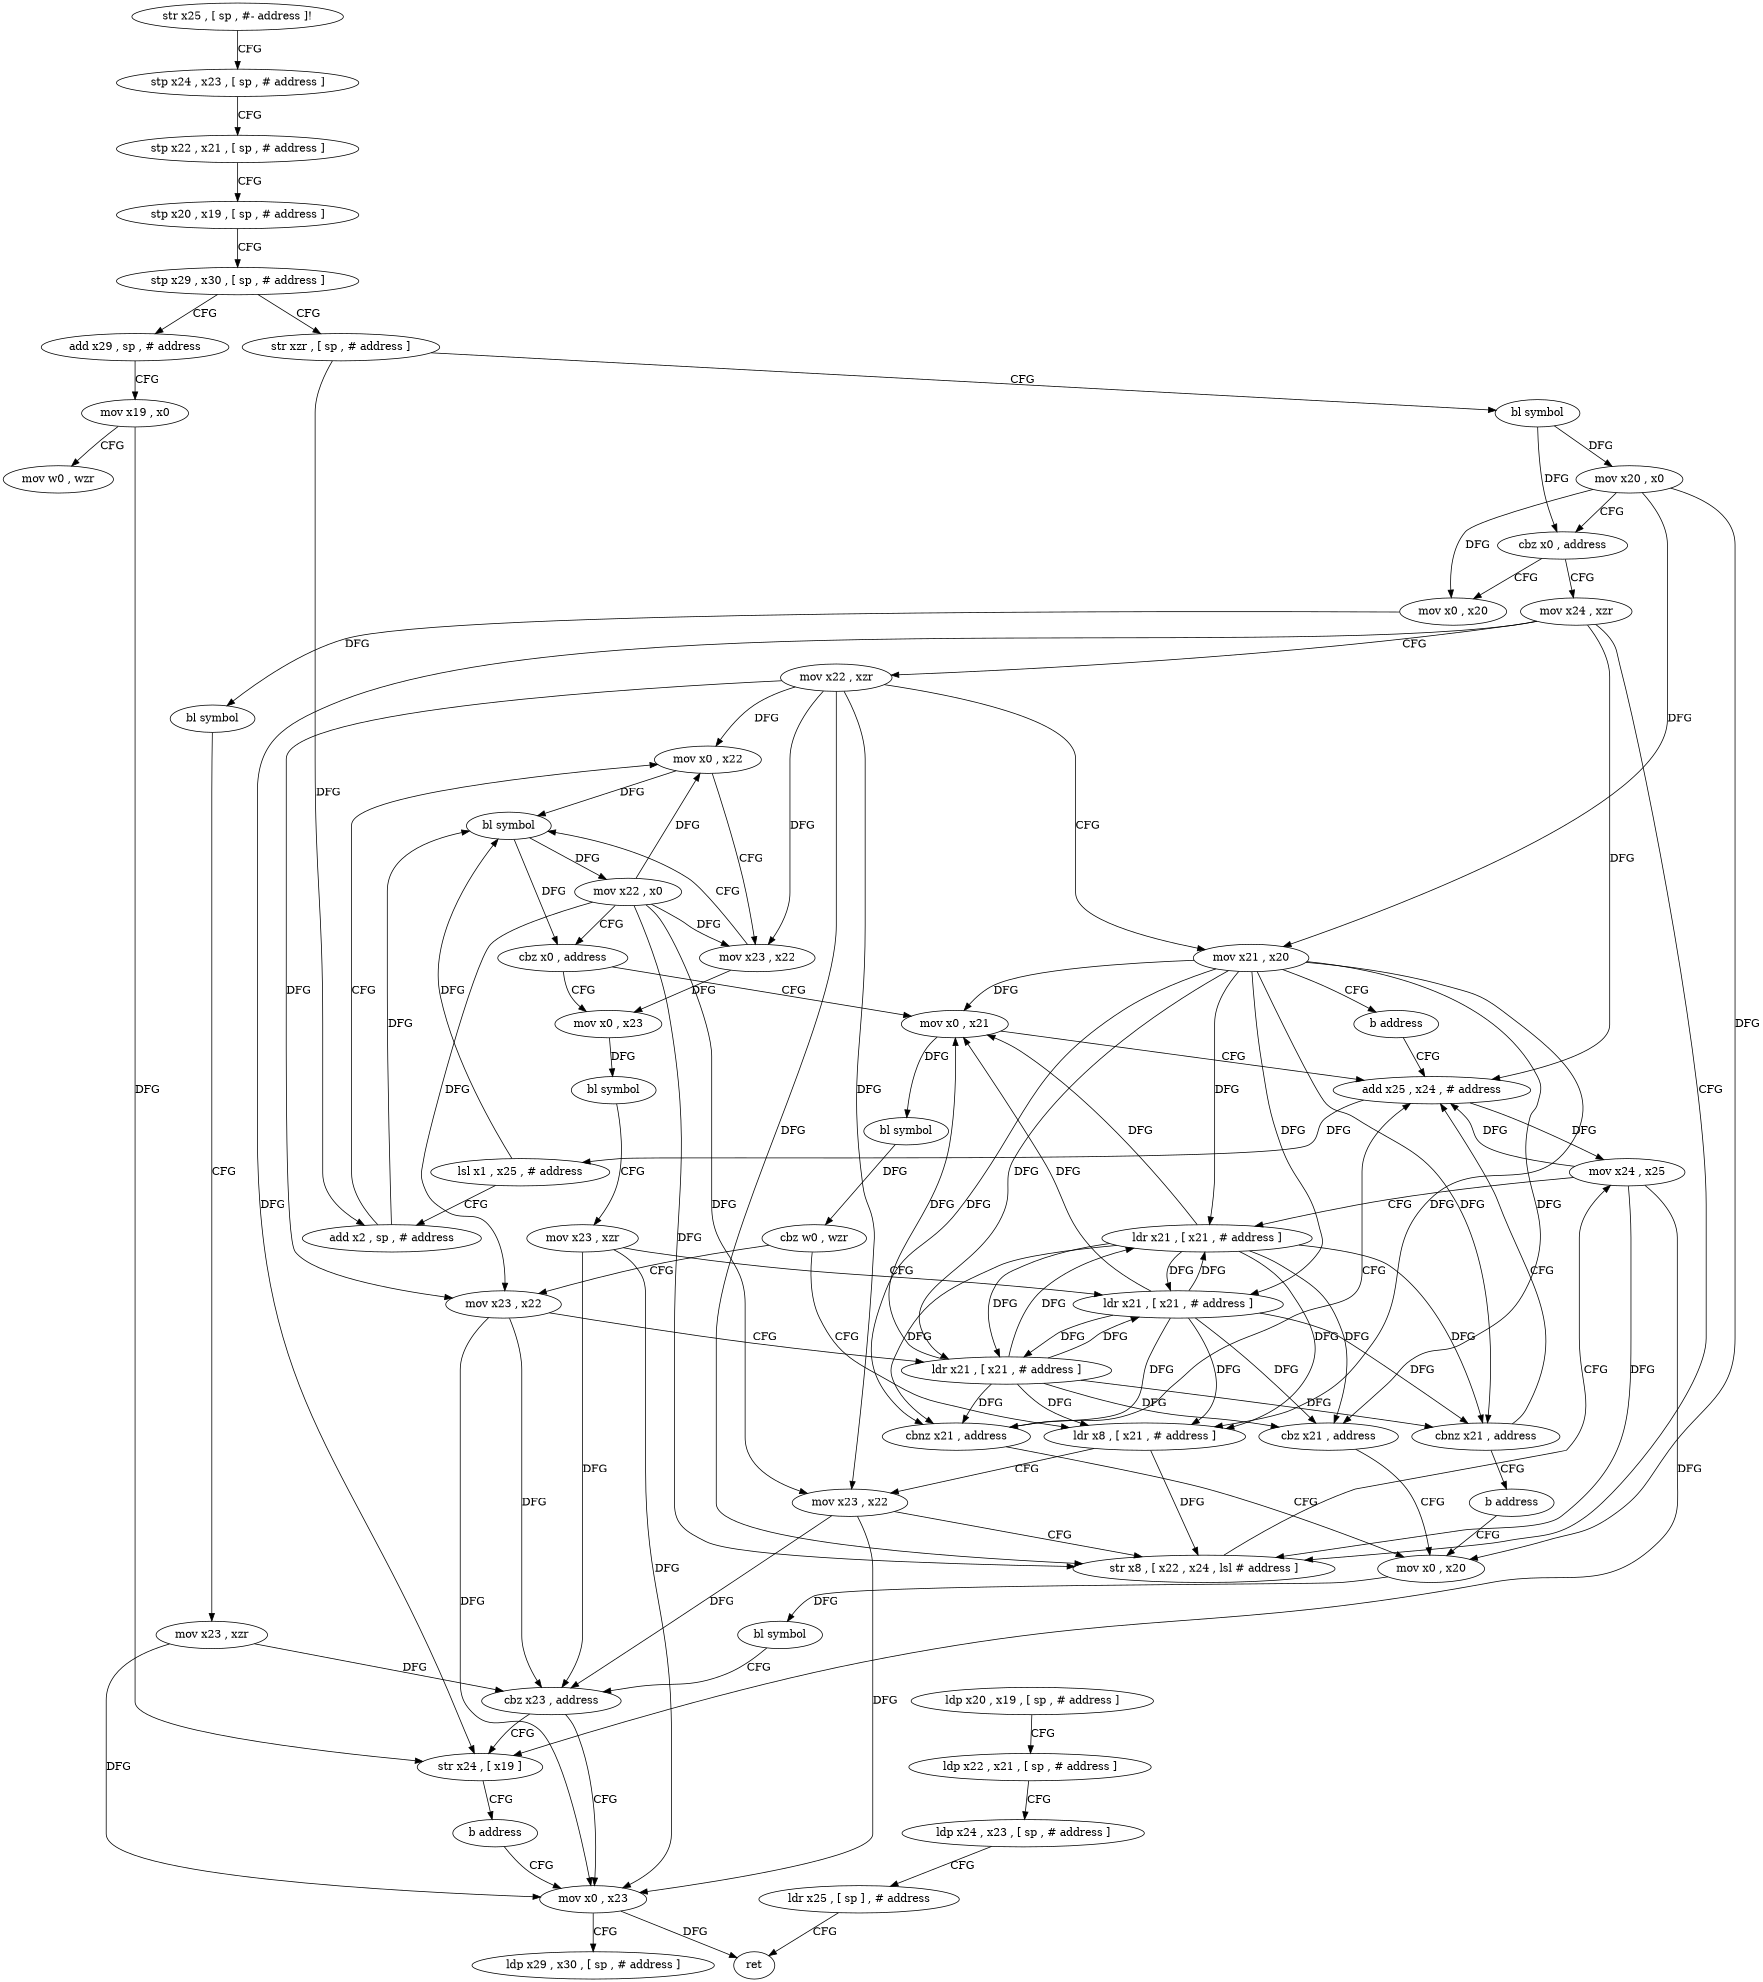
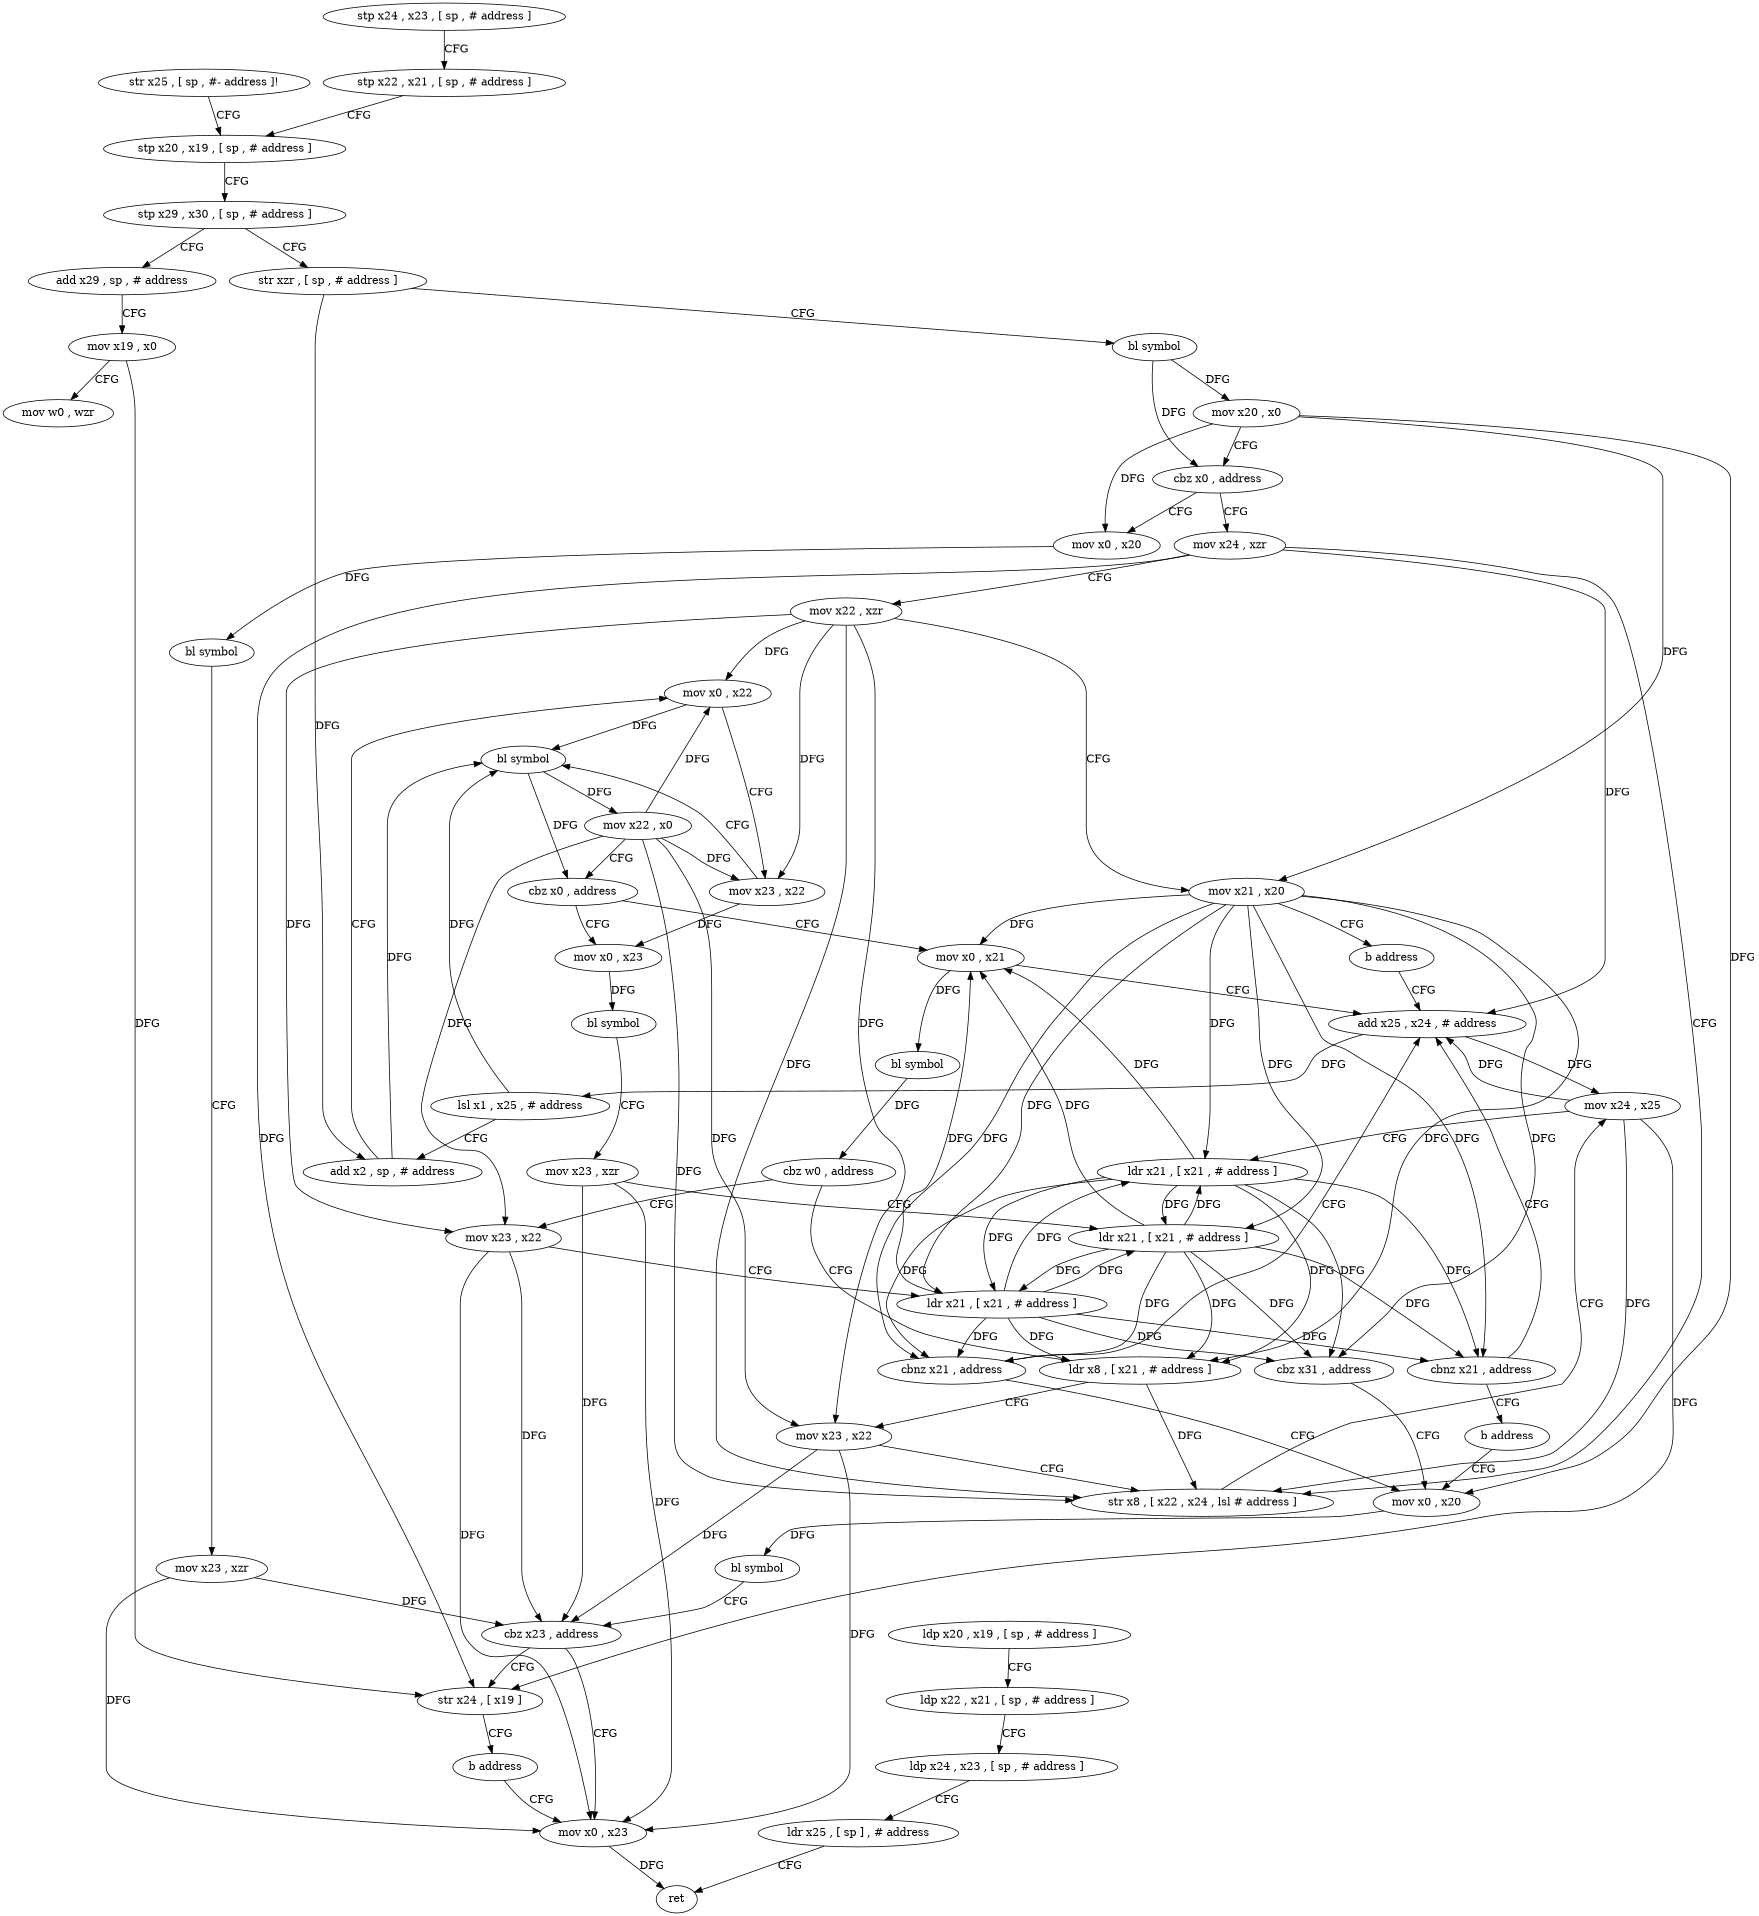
(238, 46) -> (213, 112)
(814, 1238) -> (829, 1172)
(1329, 1437) -> (1324, 1371)
(593, 1965) -> none
